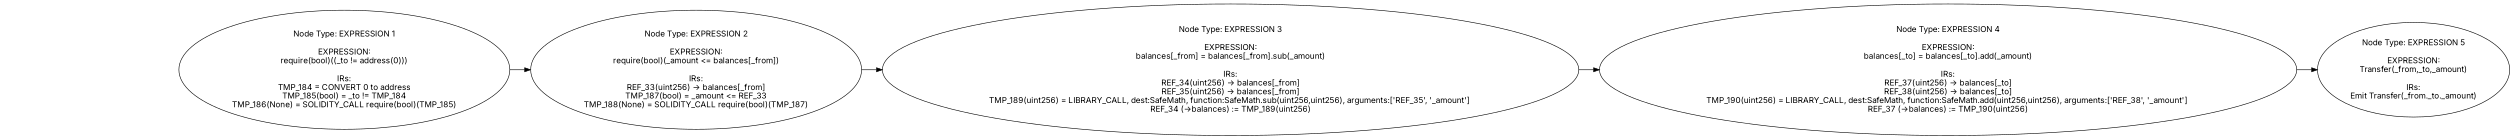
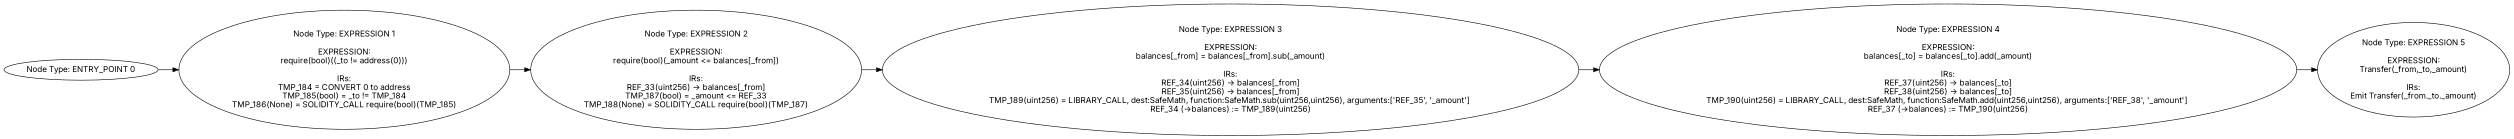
none -> (81, 70)
